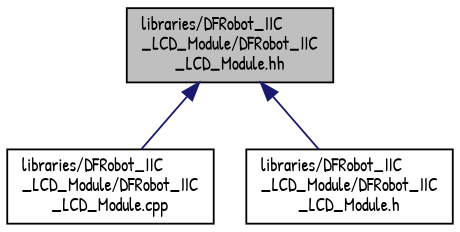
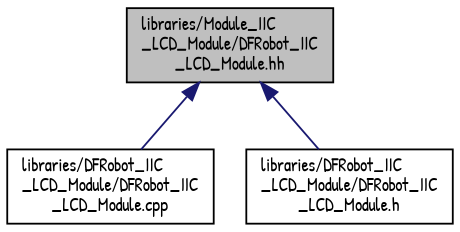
(230, 45) -> (230, 45)
